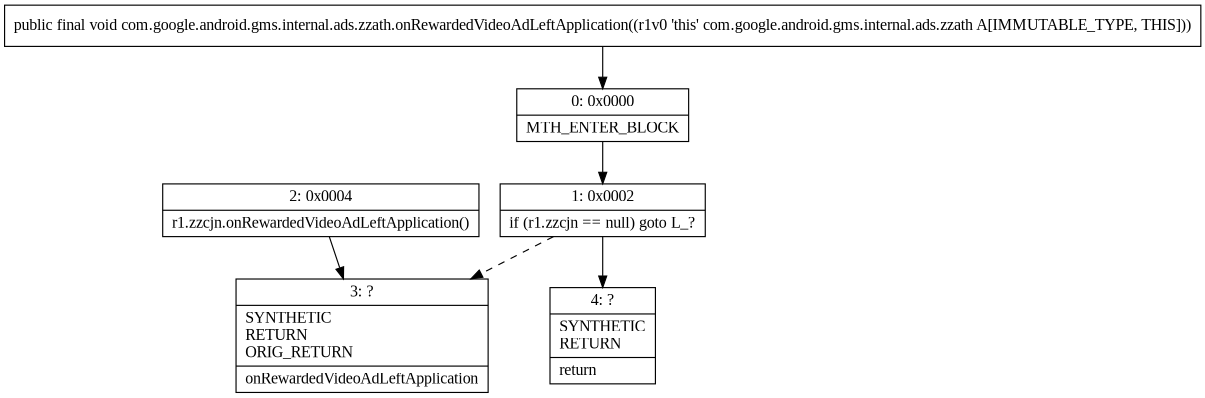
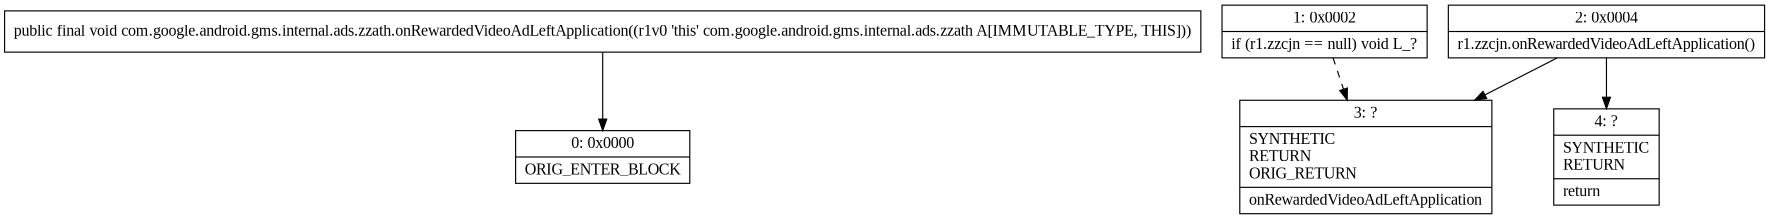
(603, 128) -> (603, 170)
(603, 157) -> none
(603, 223) -> (1325, 44)
(603, 256) -> (1606, 78)
